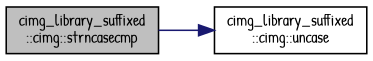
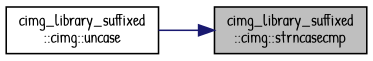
(178, 30) -> (178, 30)
